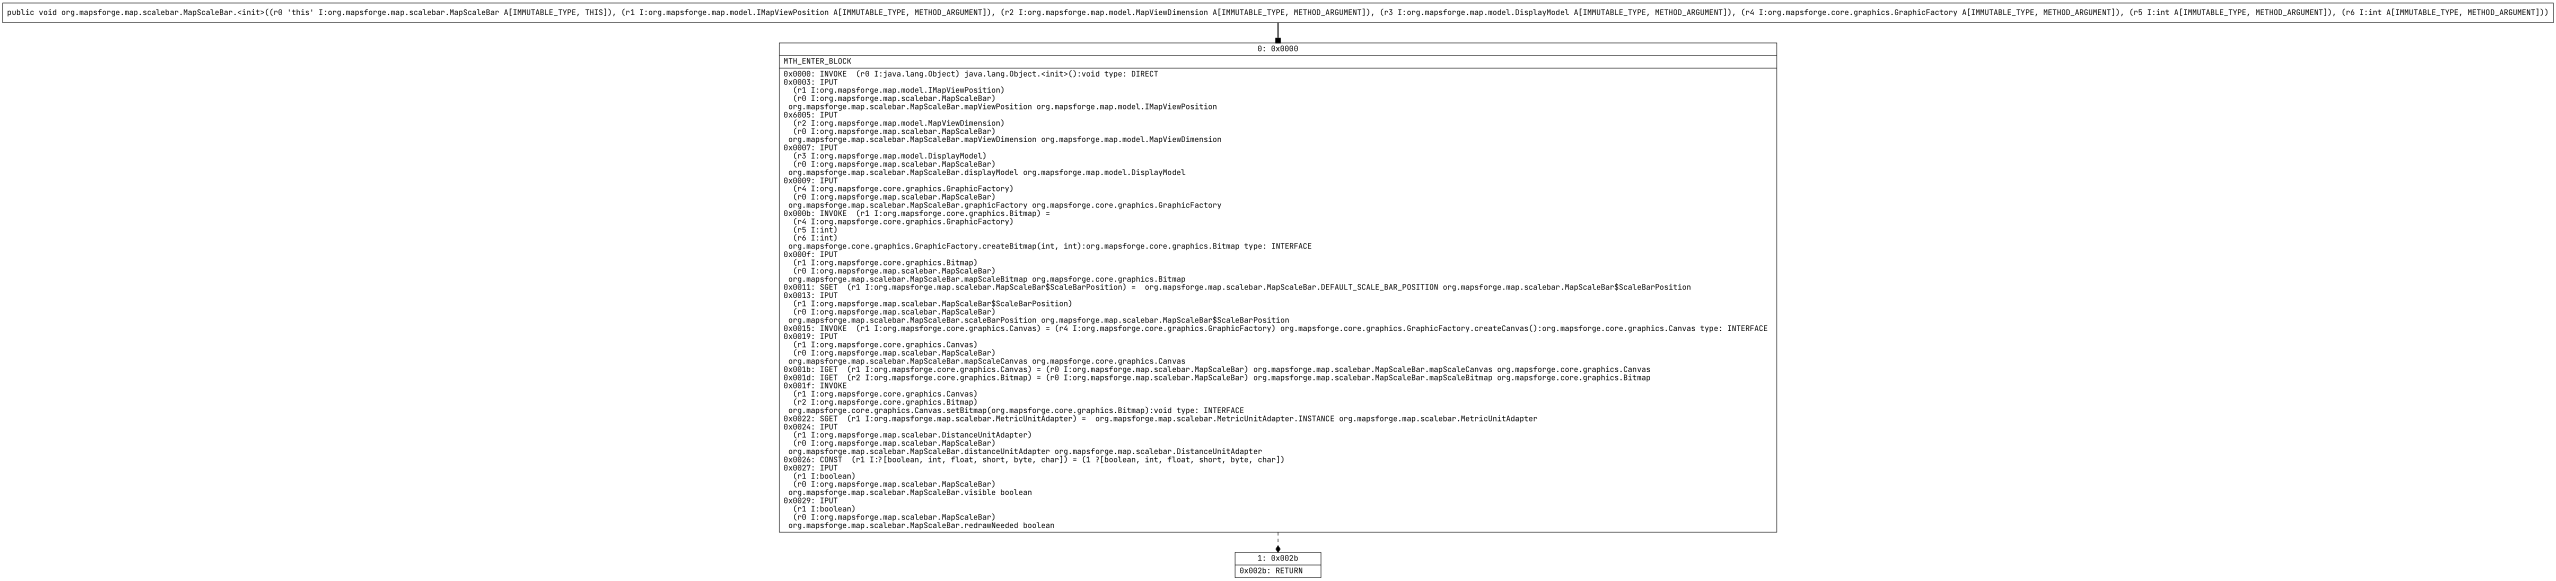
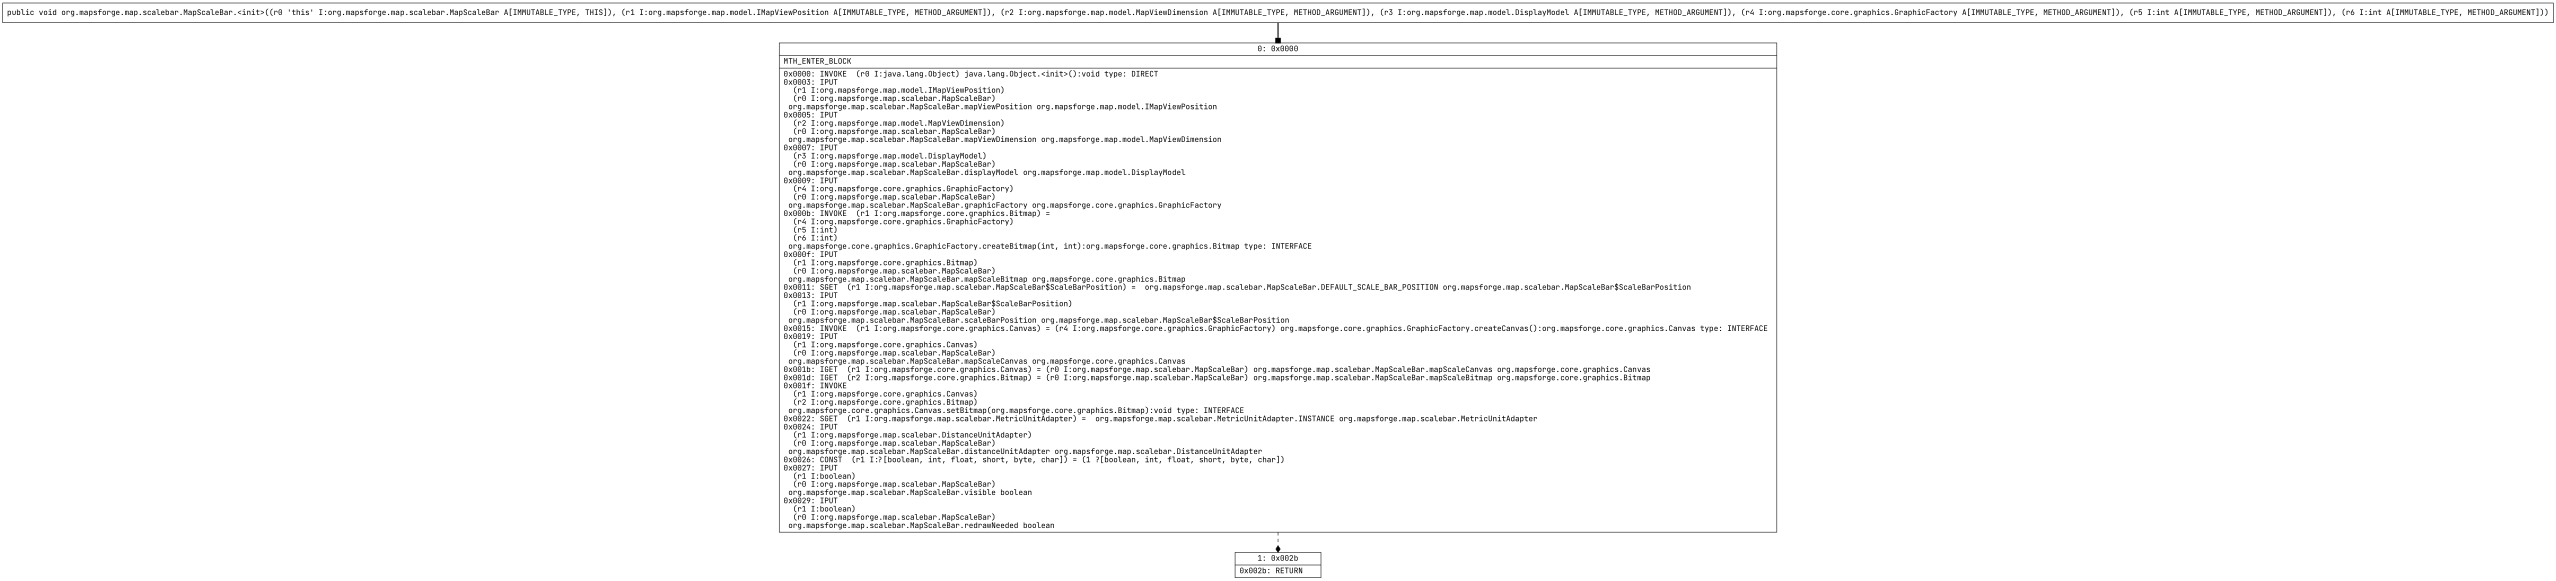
(815, 115) -> (815, 115)
